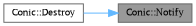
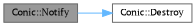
(96, 13) -> (90, 13)
